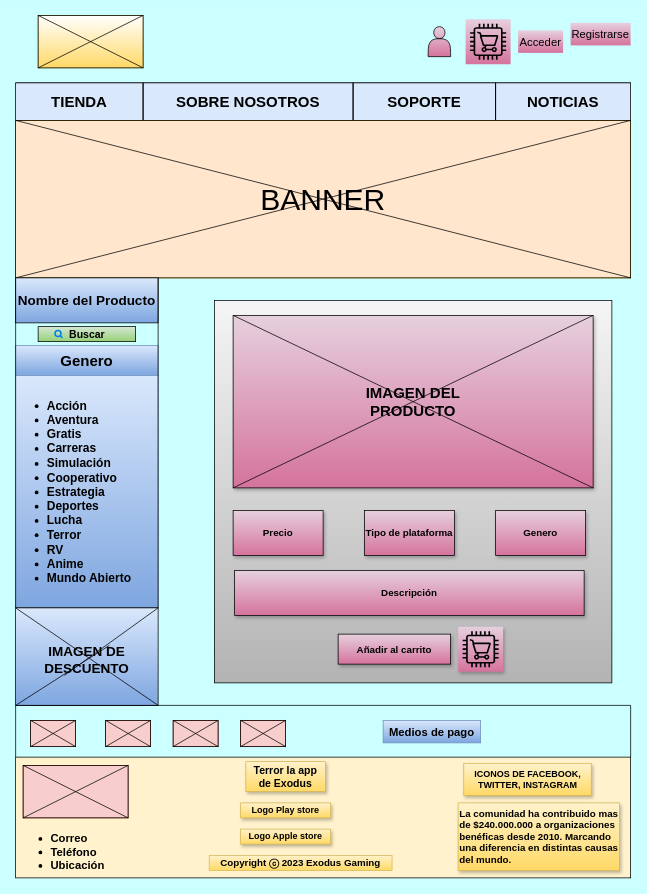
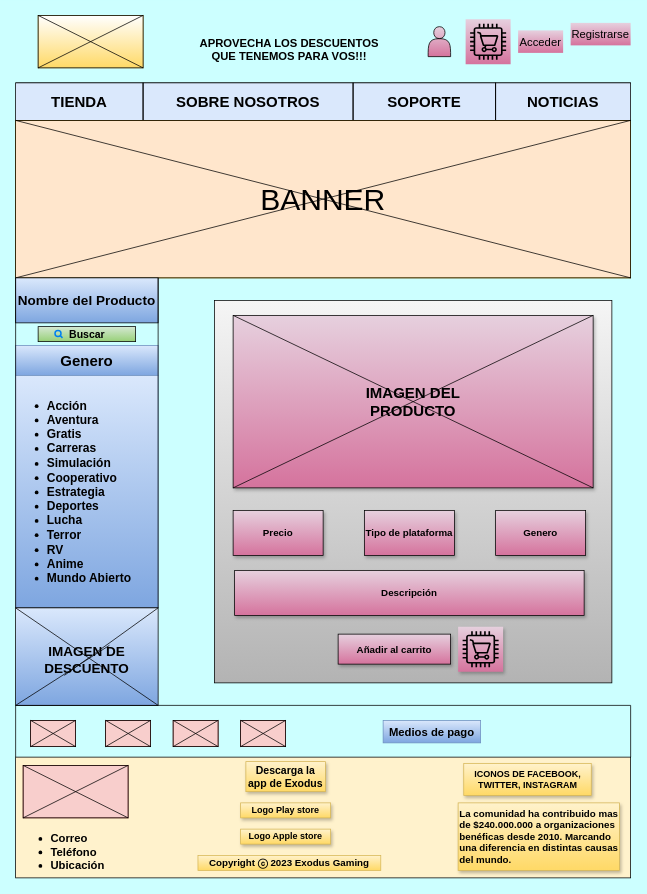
none -> (289, 49)
(285, 777) -> (285, 777)
(300, 863) -> (289, 863)
